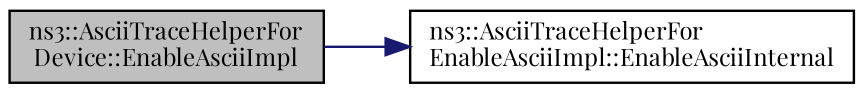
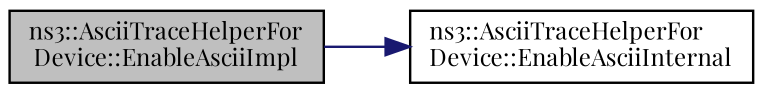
(632, 47) -> (582, 47)
